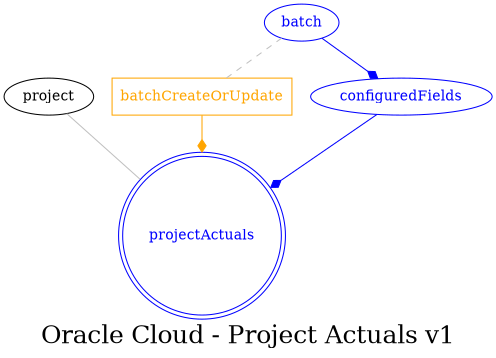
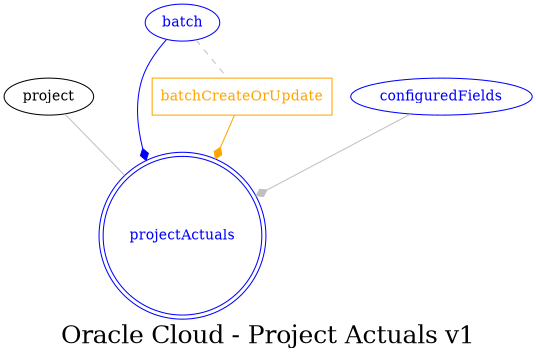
(345, 55) -> (139, 91)
(329, 147) -> (339, 152)
